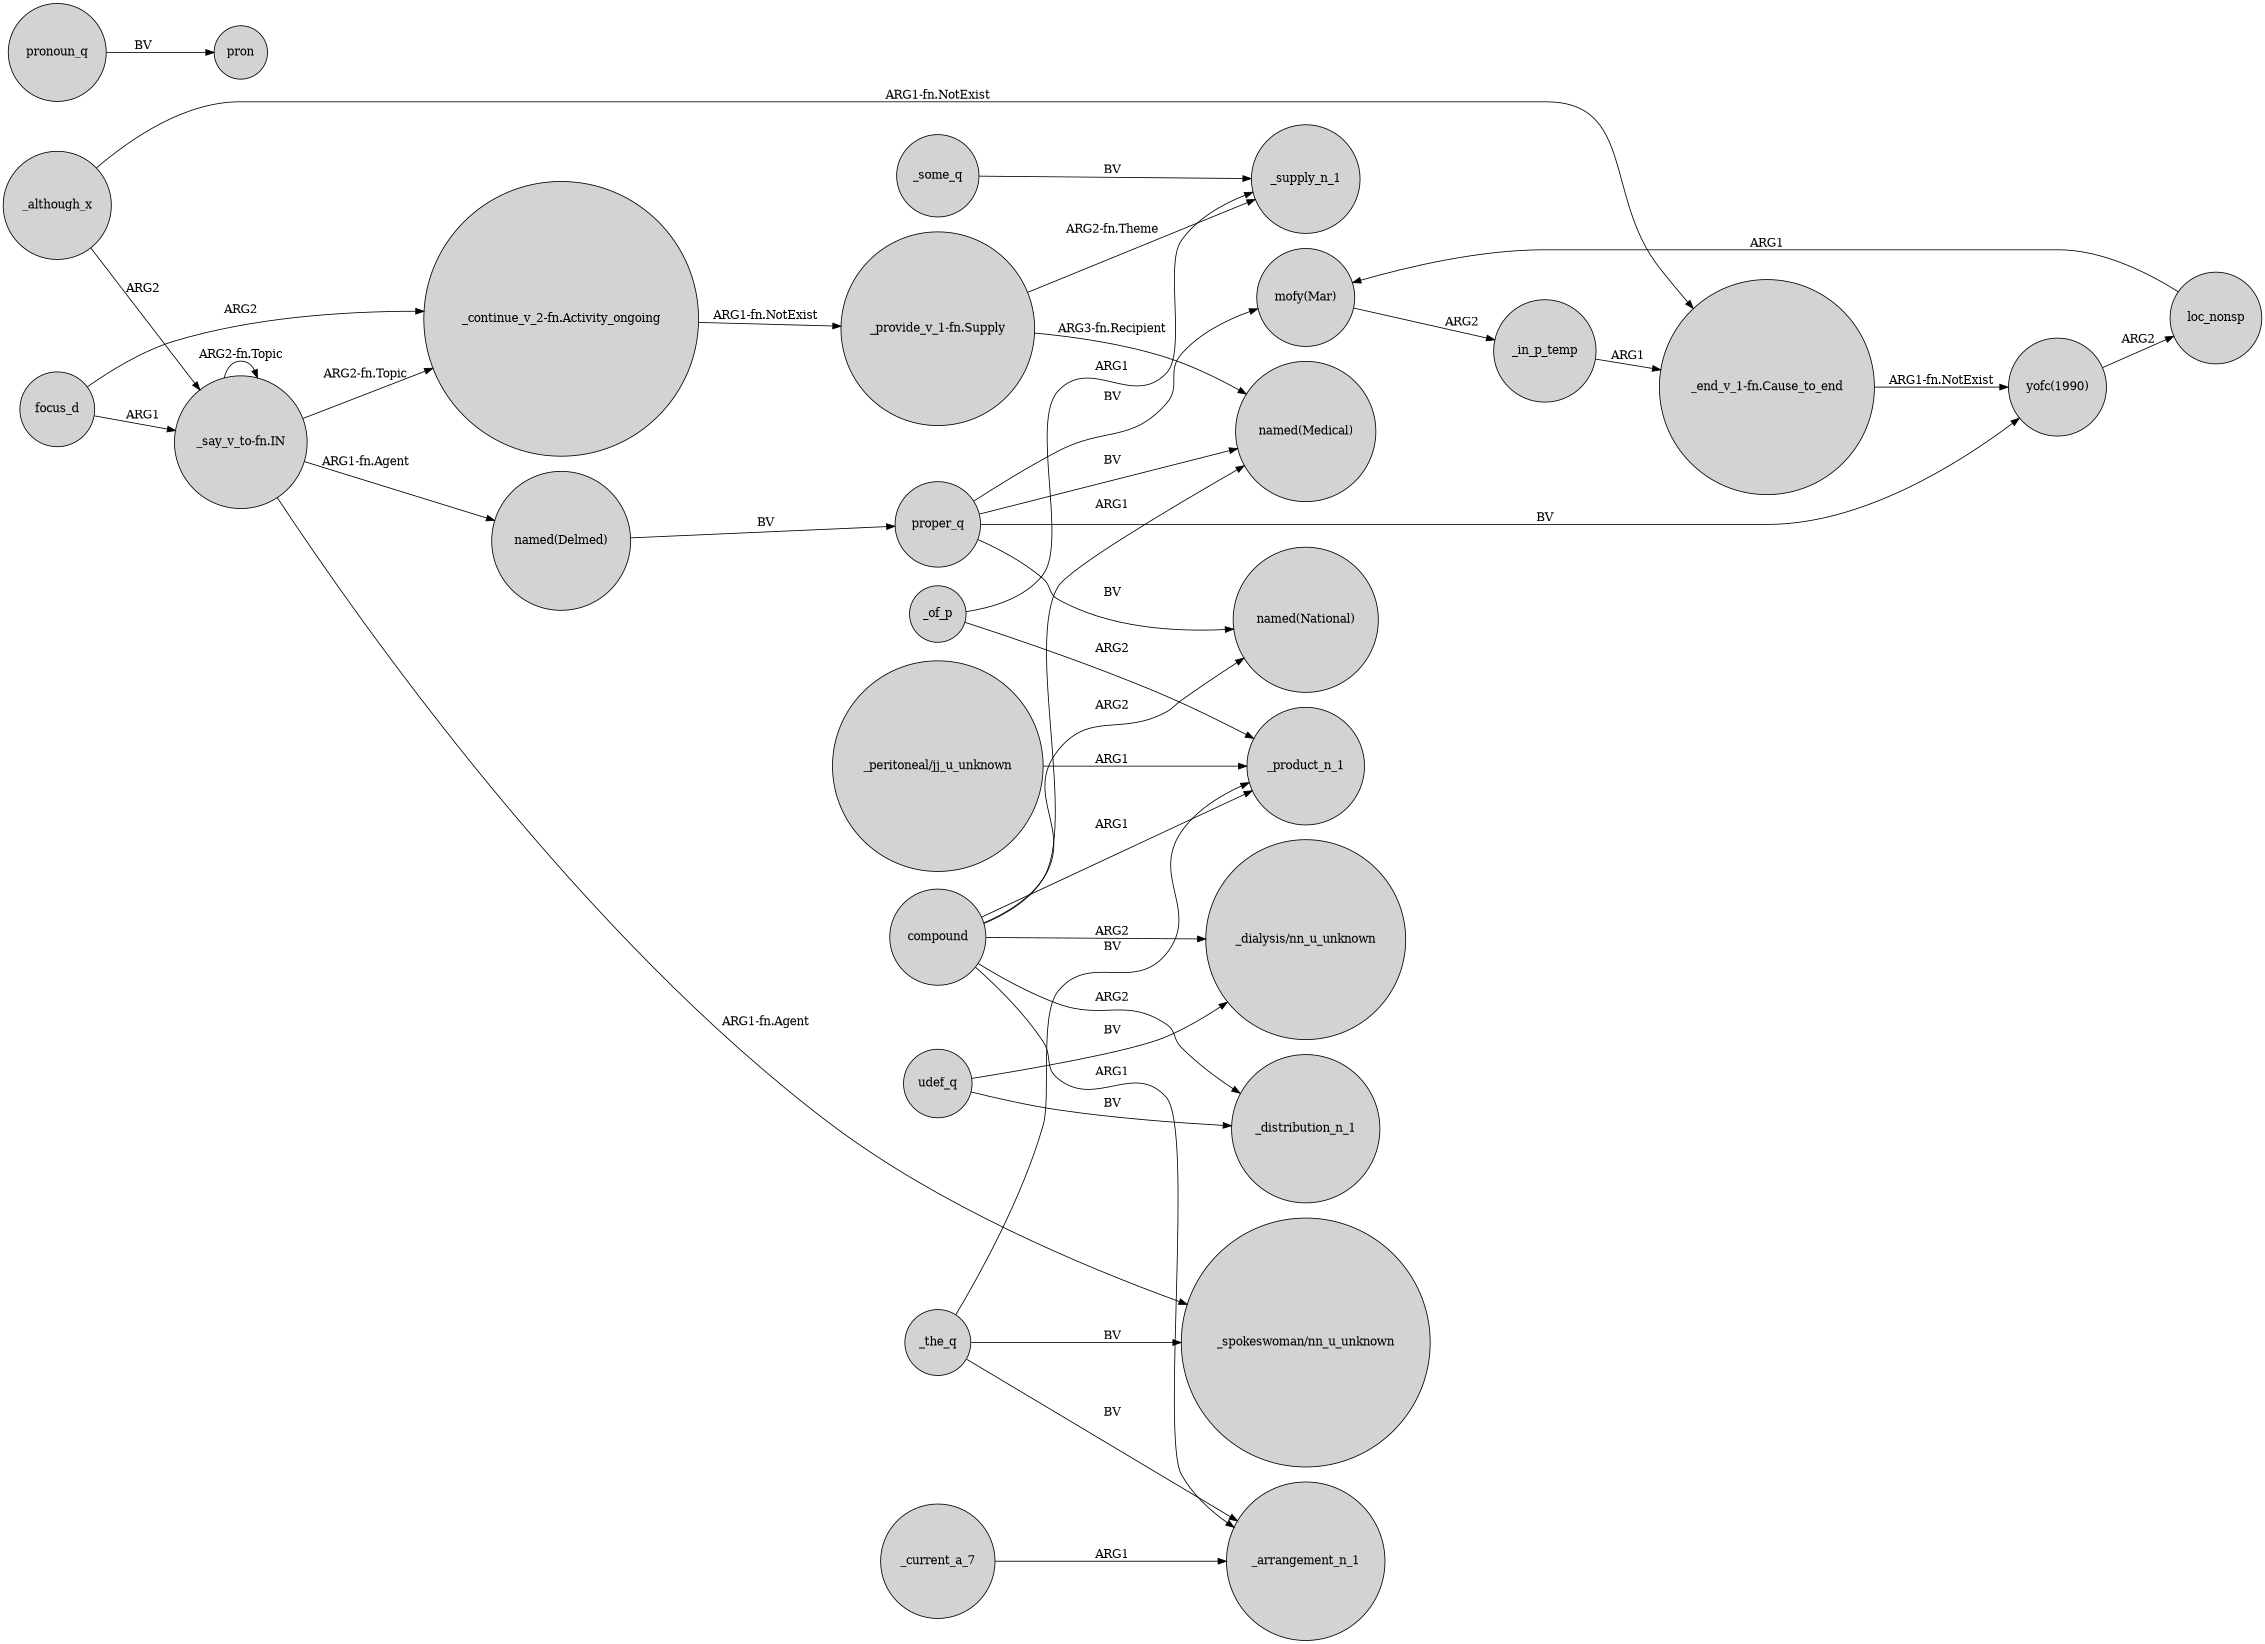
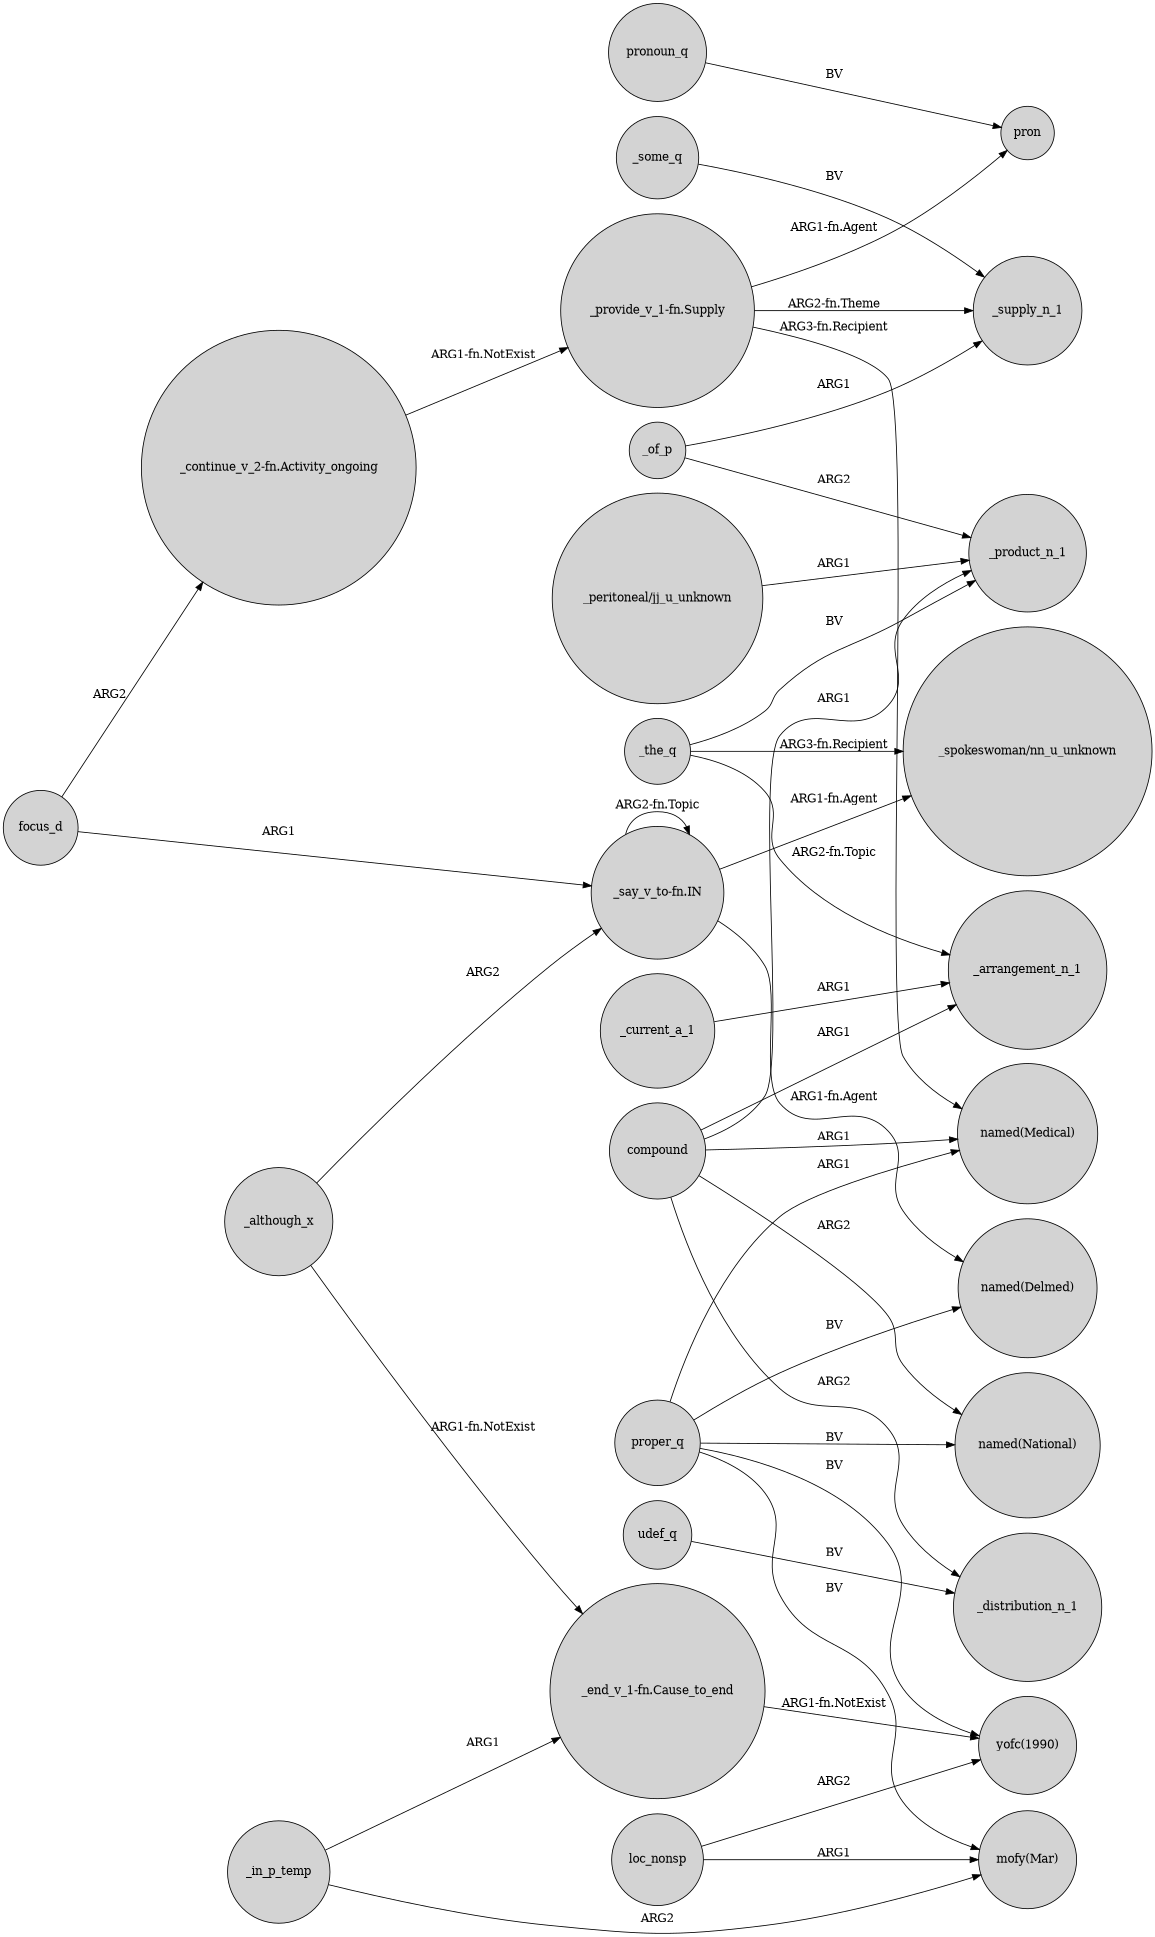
none -> (884, 236)
(1420, 323) -> (652, 1933)
(2134, 354) -> (837, 1804)
(364, 395) -> none
(1112, 461) -> (834, 1165)
(759, 532) -> (819, 1356)
(1306, 940) -> none
(1112, 1336) -> (834, 745)
(1112, 1413) -> (834, 853)
(938, 1561) -> (658, 1031)
